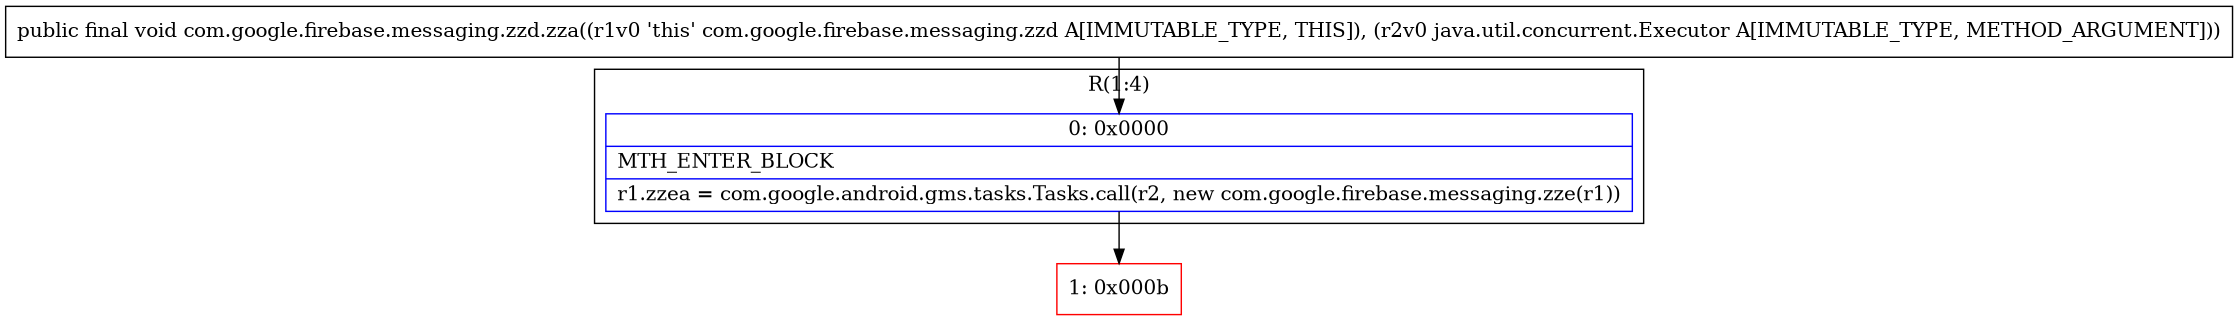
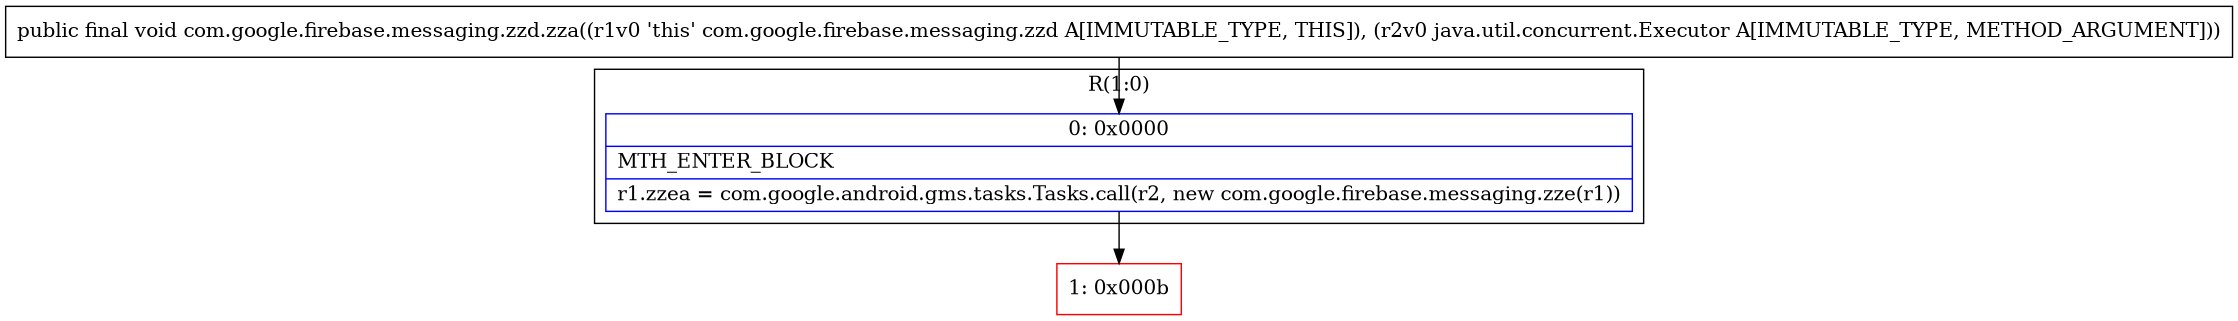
(1119, 86) -> (1119, 86)
